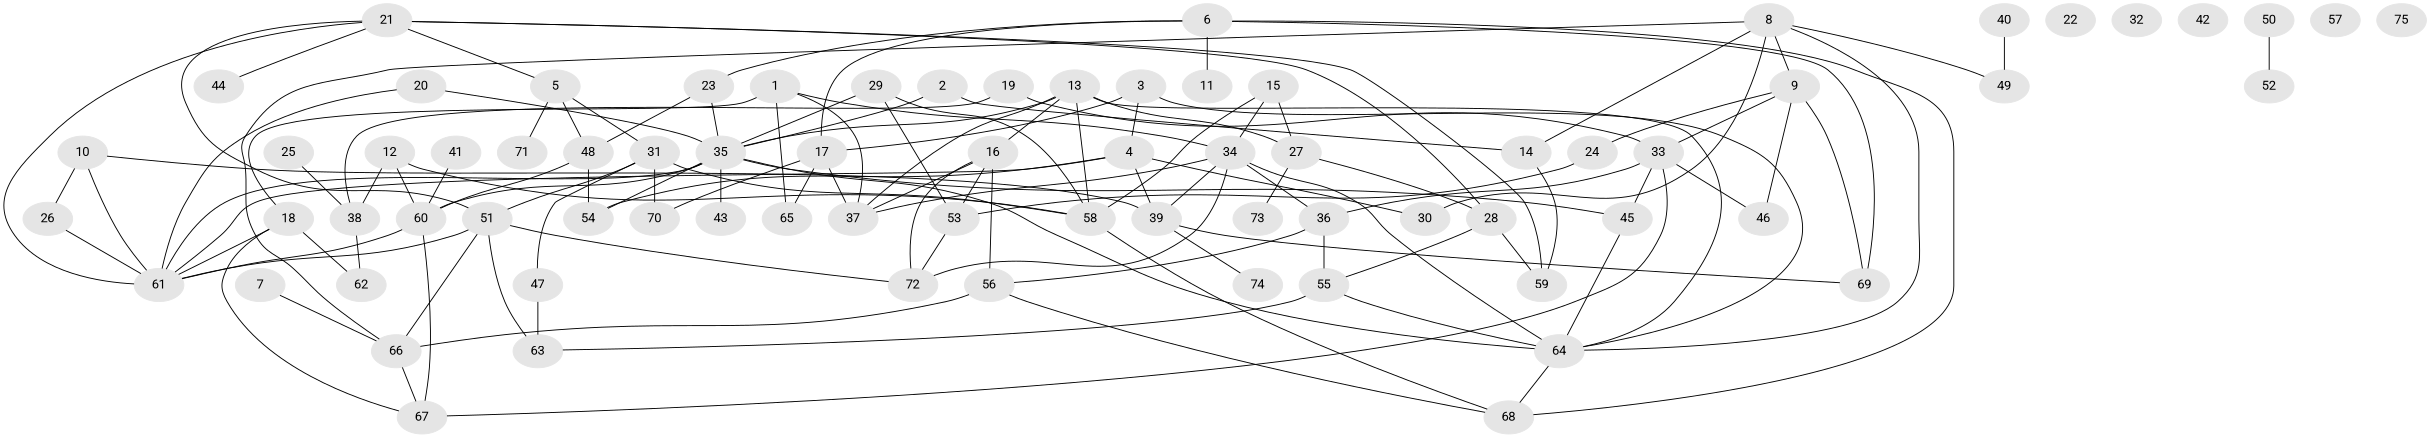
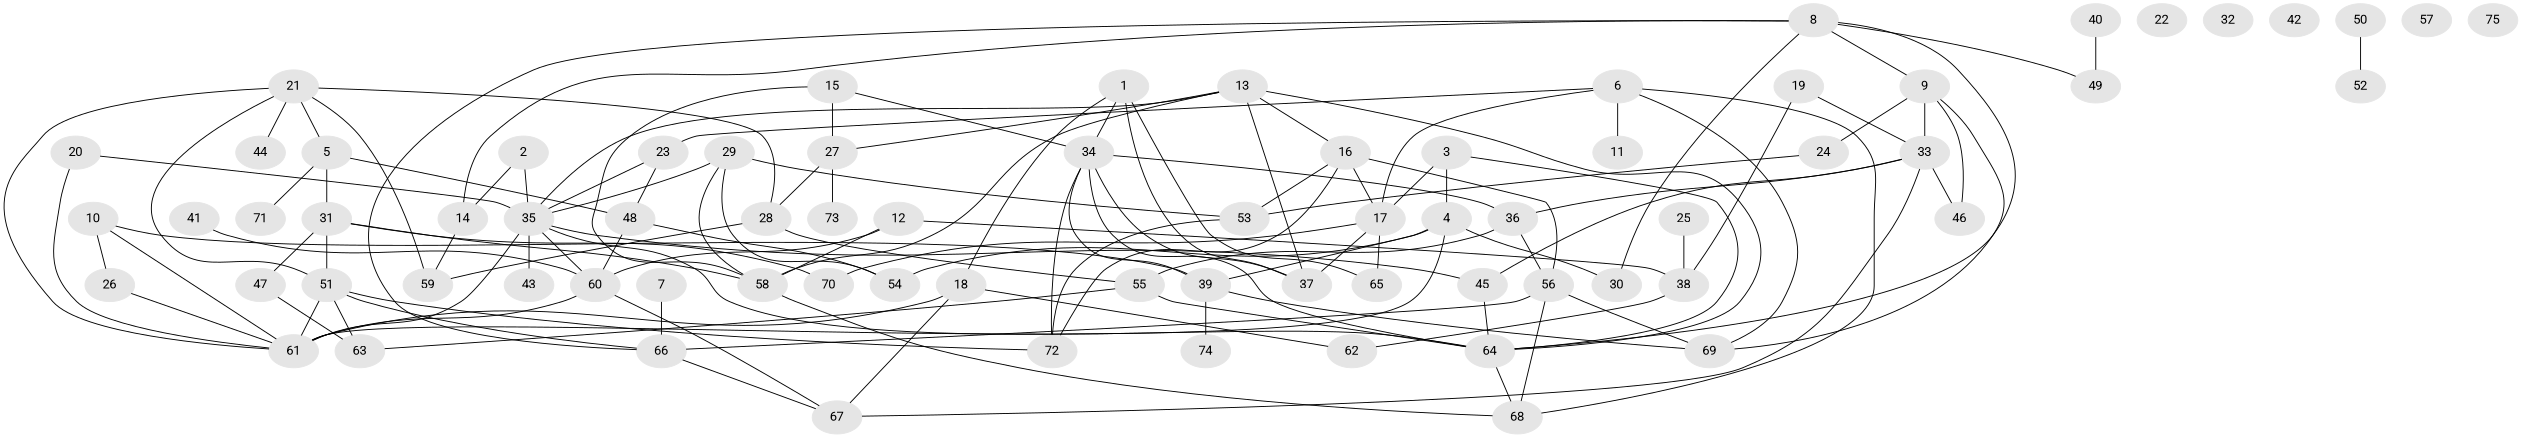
(662, 182) -> (794, 262)
(923, 186) -> (1364, 187)
none -> (1628, 319)
